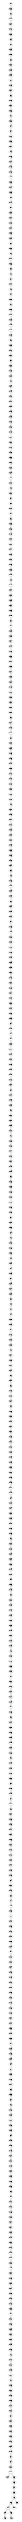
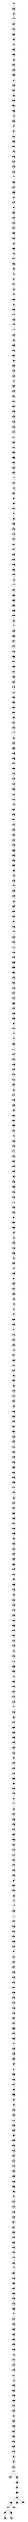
none -> (23, 2503)
